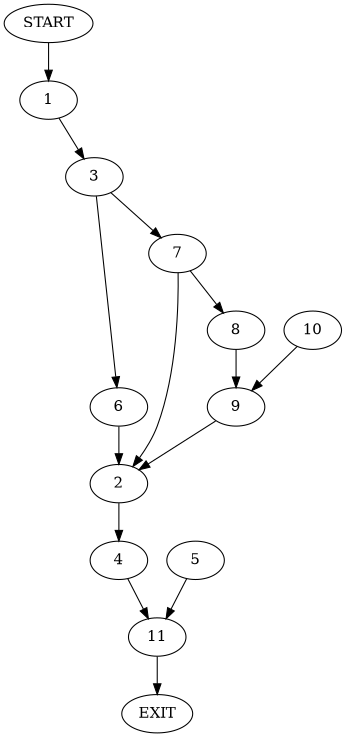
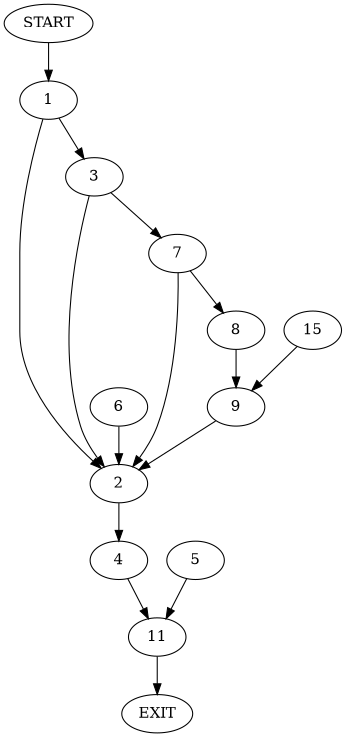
(106, 286) -> (69, 329)
none -> (20, 300)
(313, 330) -> (313, 330)
